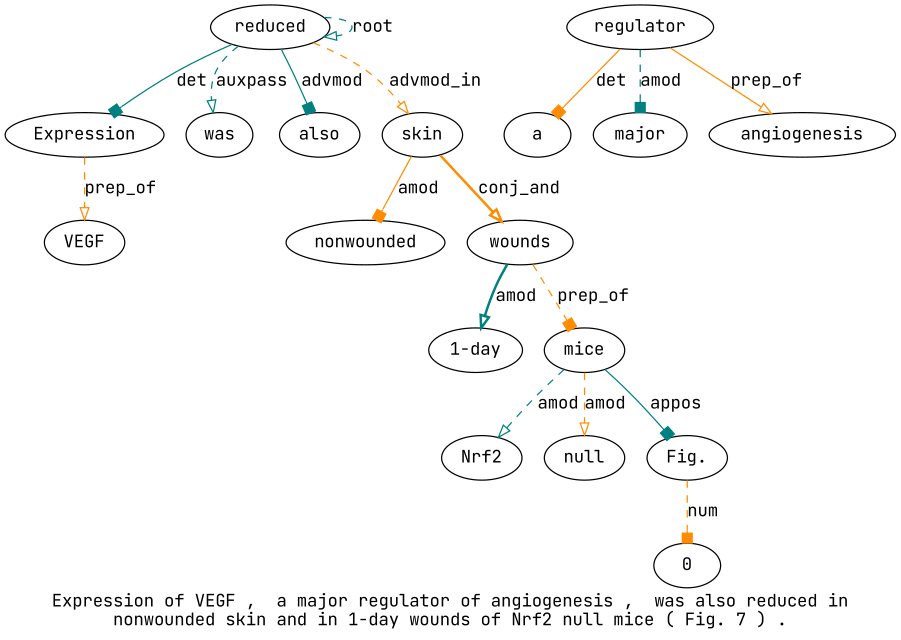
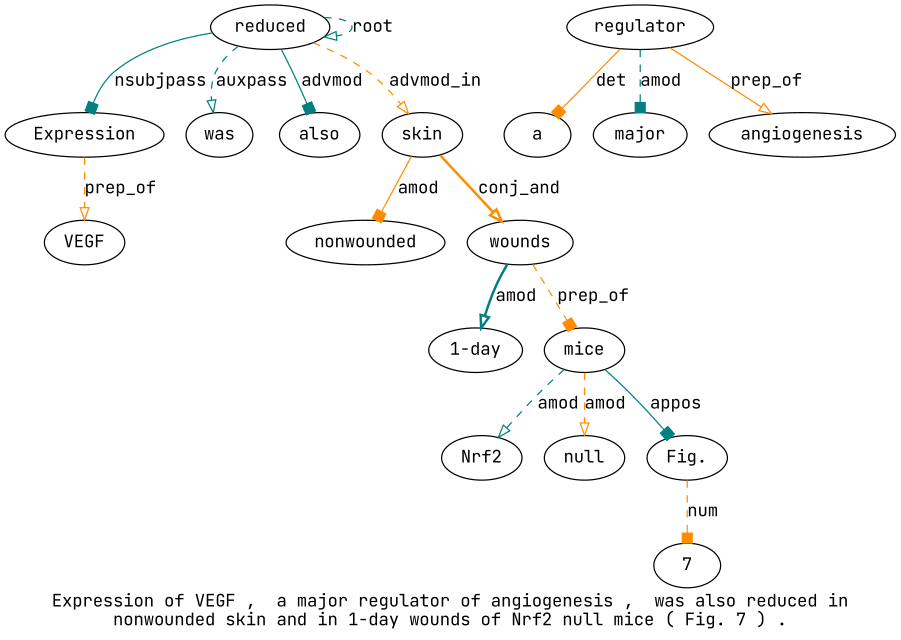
(192, 81) -> (161, 81)
(687, 566) -> (687, 566)
